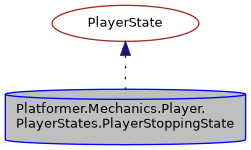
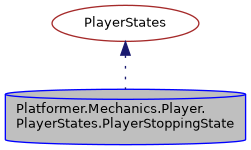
(125, 23) -> (125, 23)
